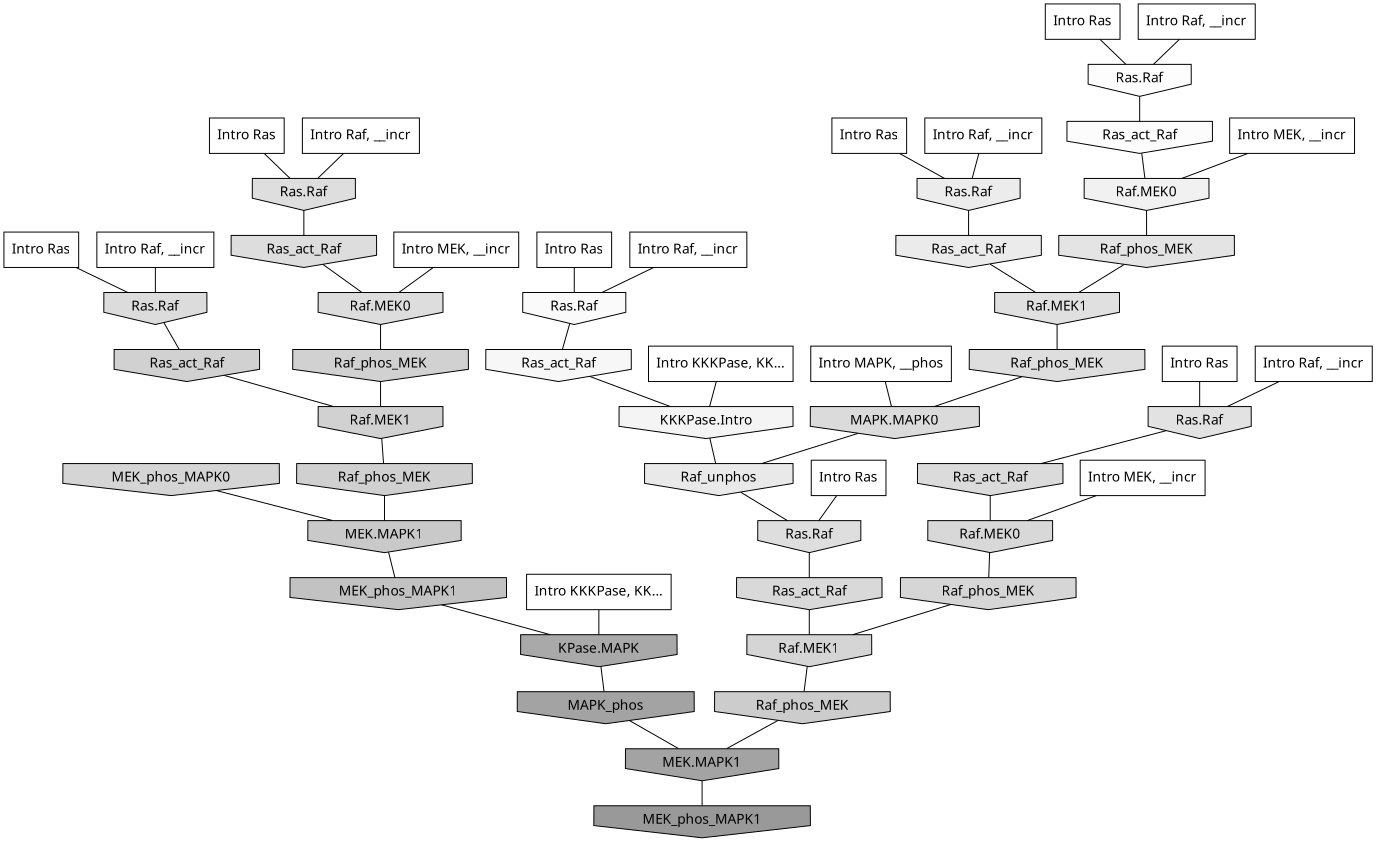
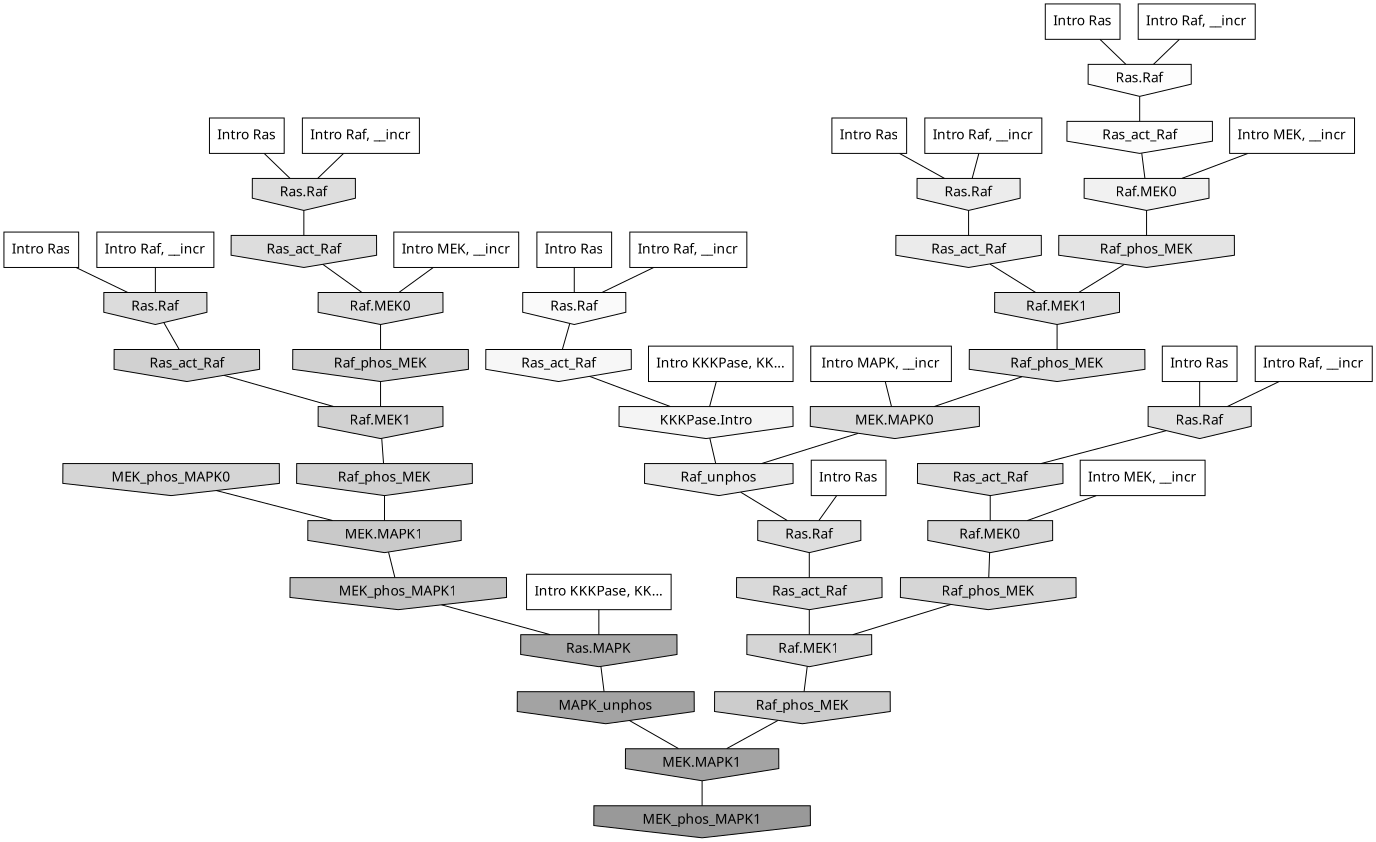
(881, 364) -> (881, 364)
(895, 421) -> (895, 421)
(599, 649) -> (599, 649)
(606, 706) -> (606, 706)
